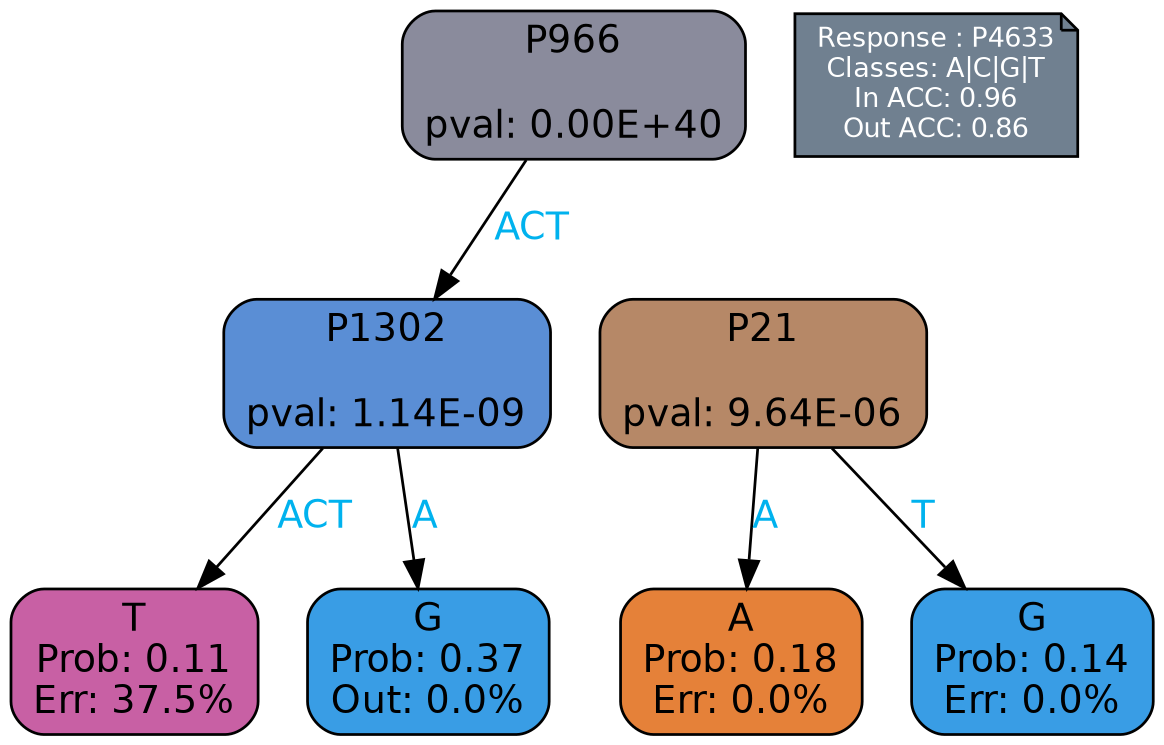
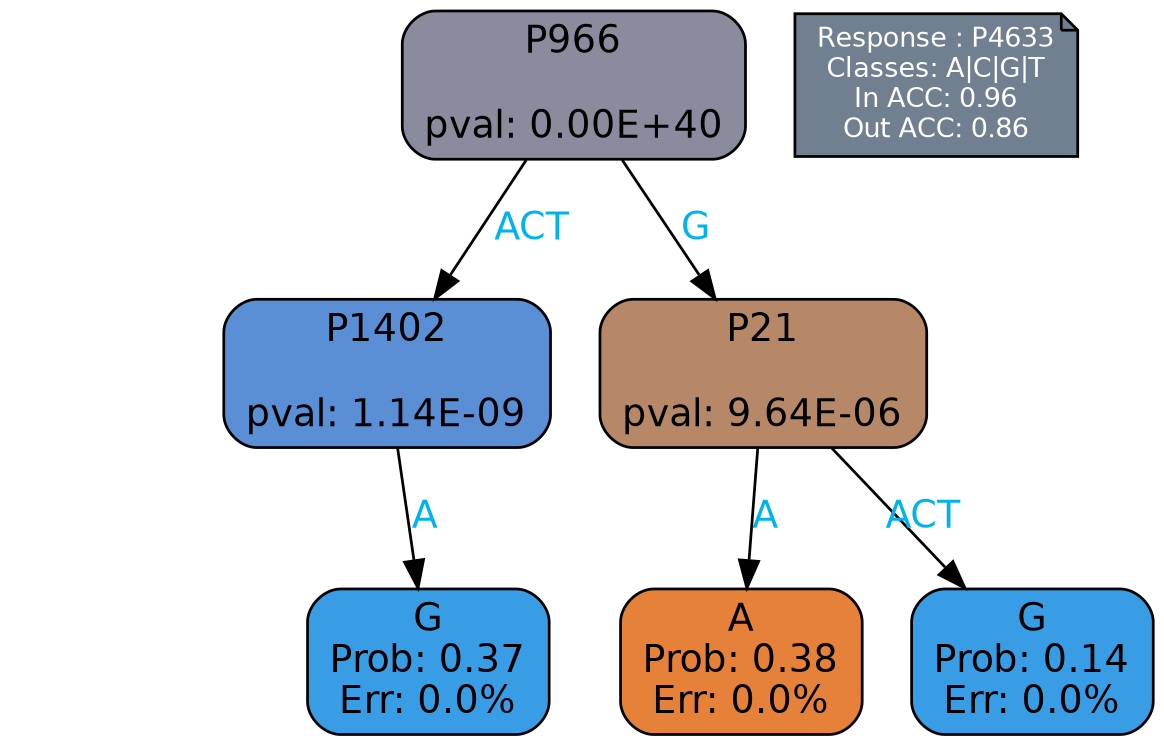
none -> (661, 217)
(387, 373) -> (387, 373)
(924, 518) -> (924, 518)
(135, 662) -> none
(428, 662) -> (428, 662)
(741, 662) -> (741, 662)
